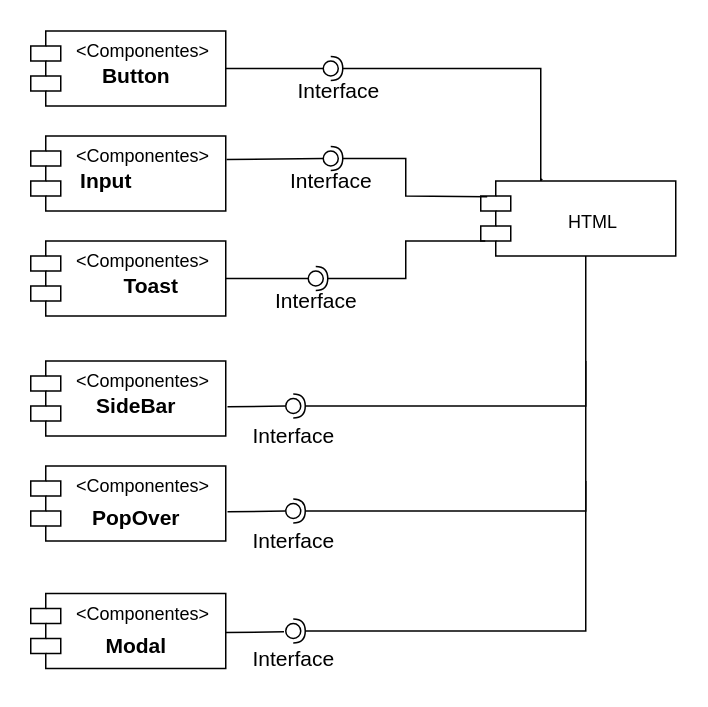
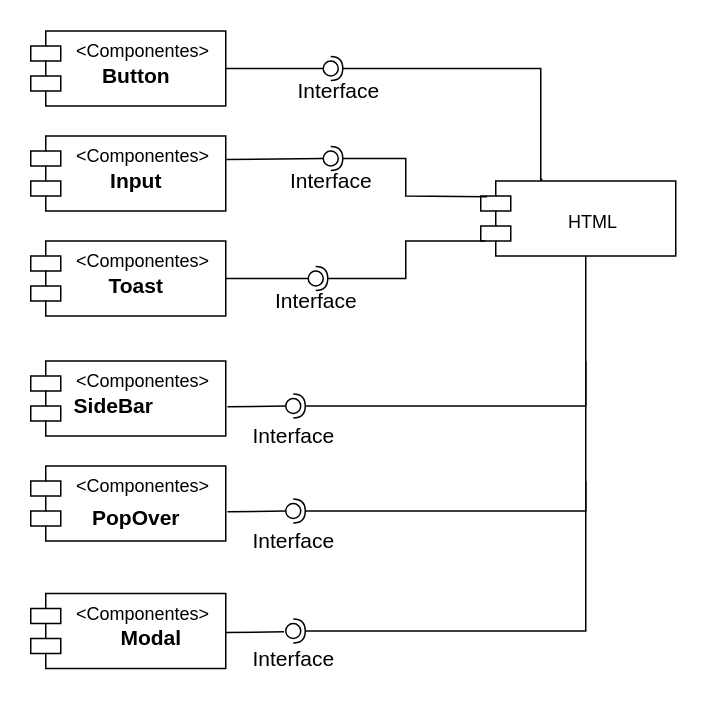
(106, 181) -> (136, 181)
(151, 286) -> (136, 286)
(136, 406) -> (113, 406)
(136, 646) -> (151, 638)
